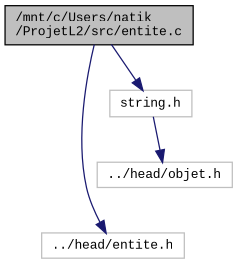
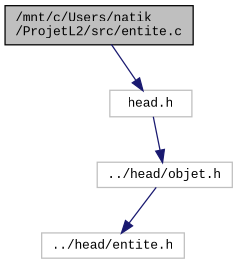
(151, 104) -> (151, 104)
(82, 134) -> (143, 205)
